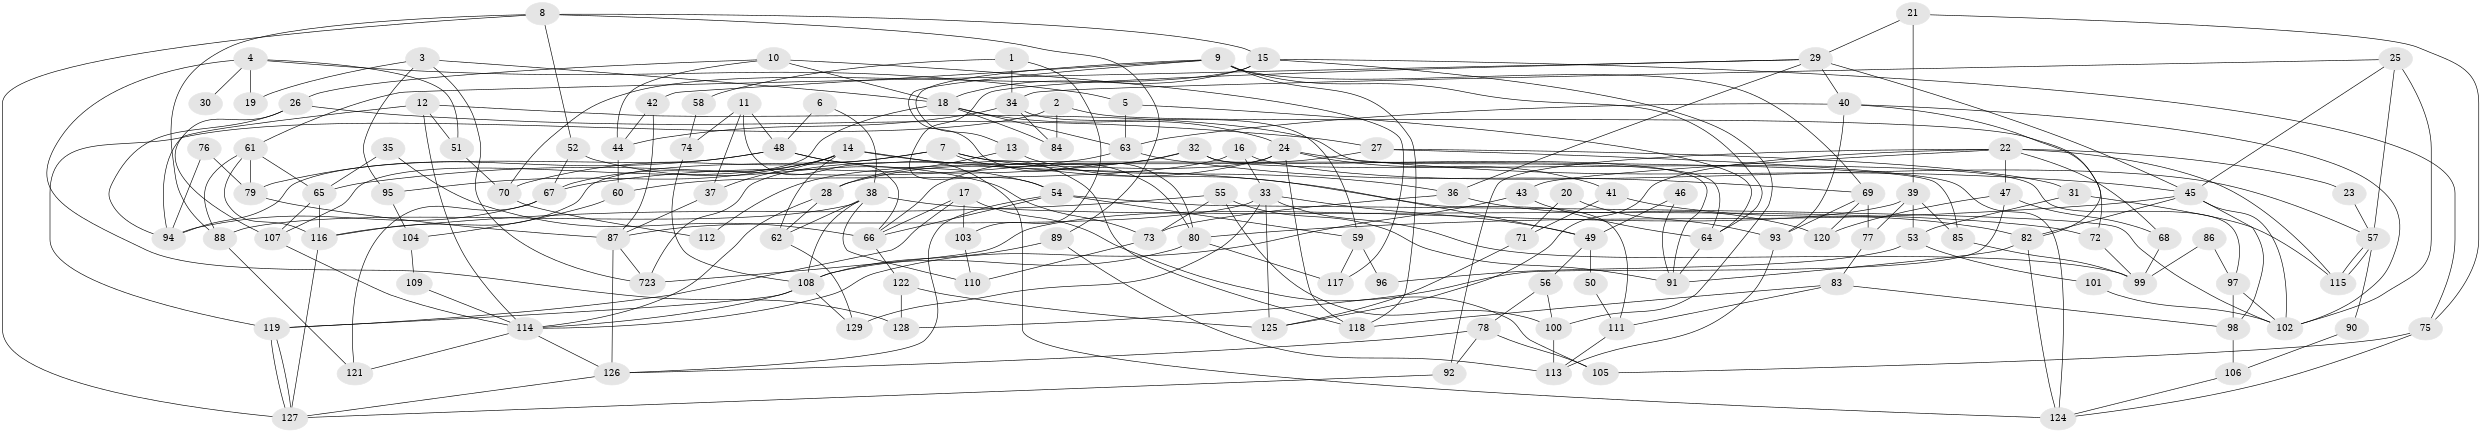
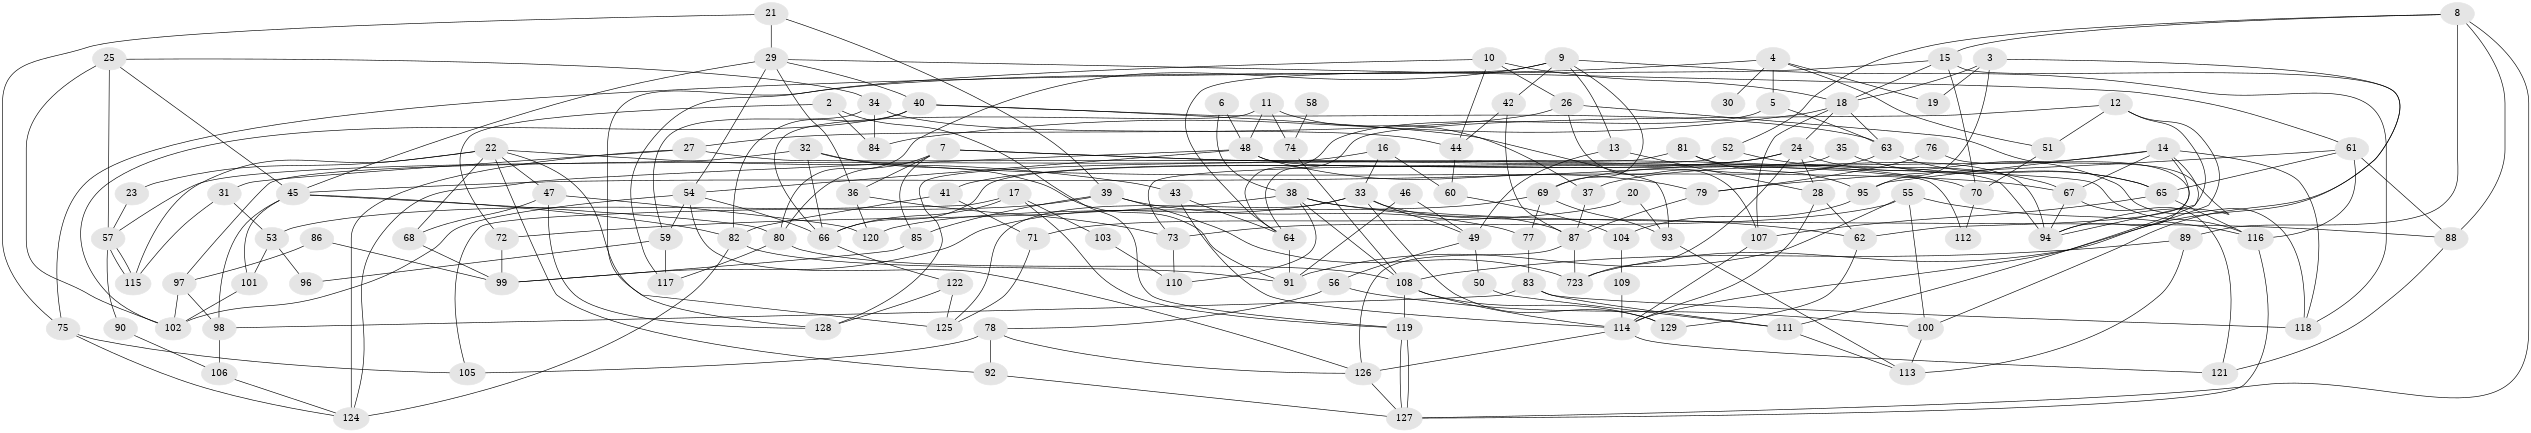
(1012, 59) -> none
none -> (1683, 149)
(2276, 245) -> (248, 230)
